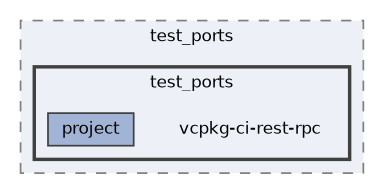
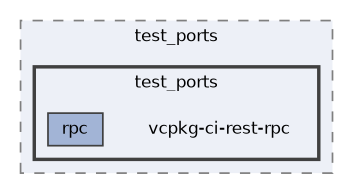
(91, 129) -> (75, 129)
